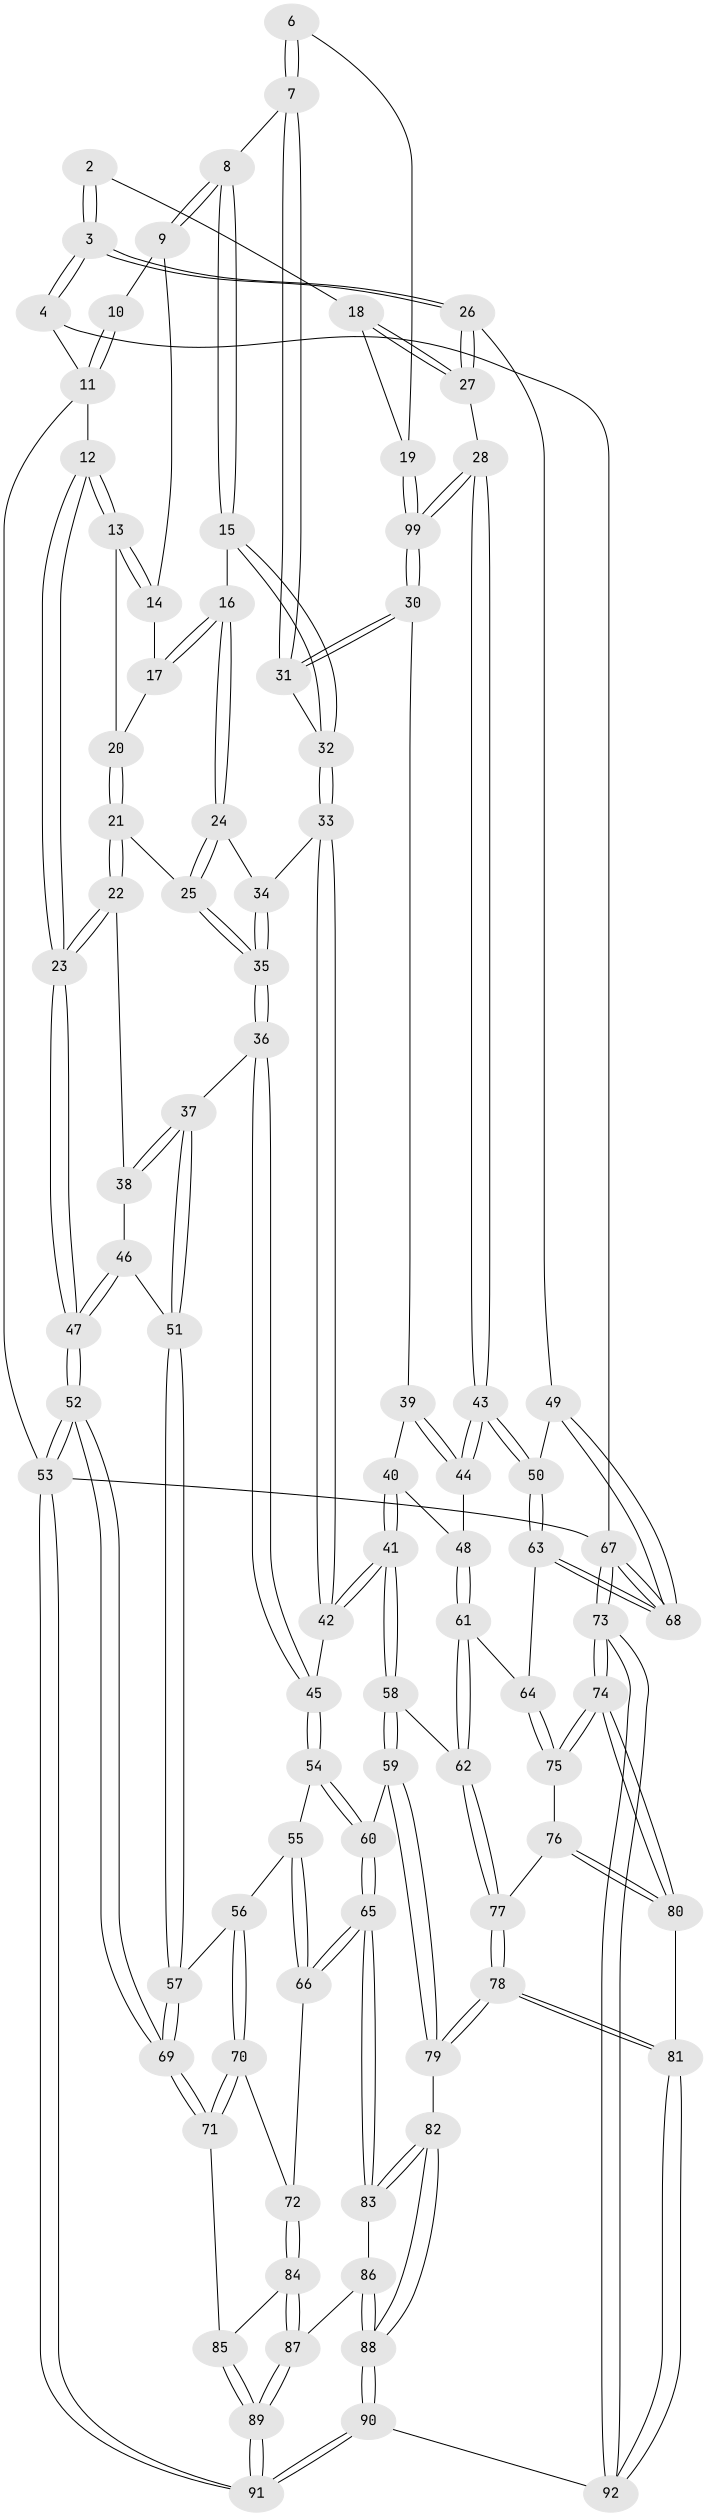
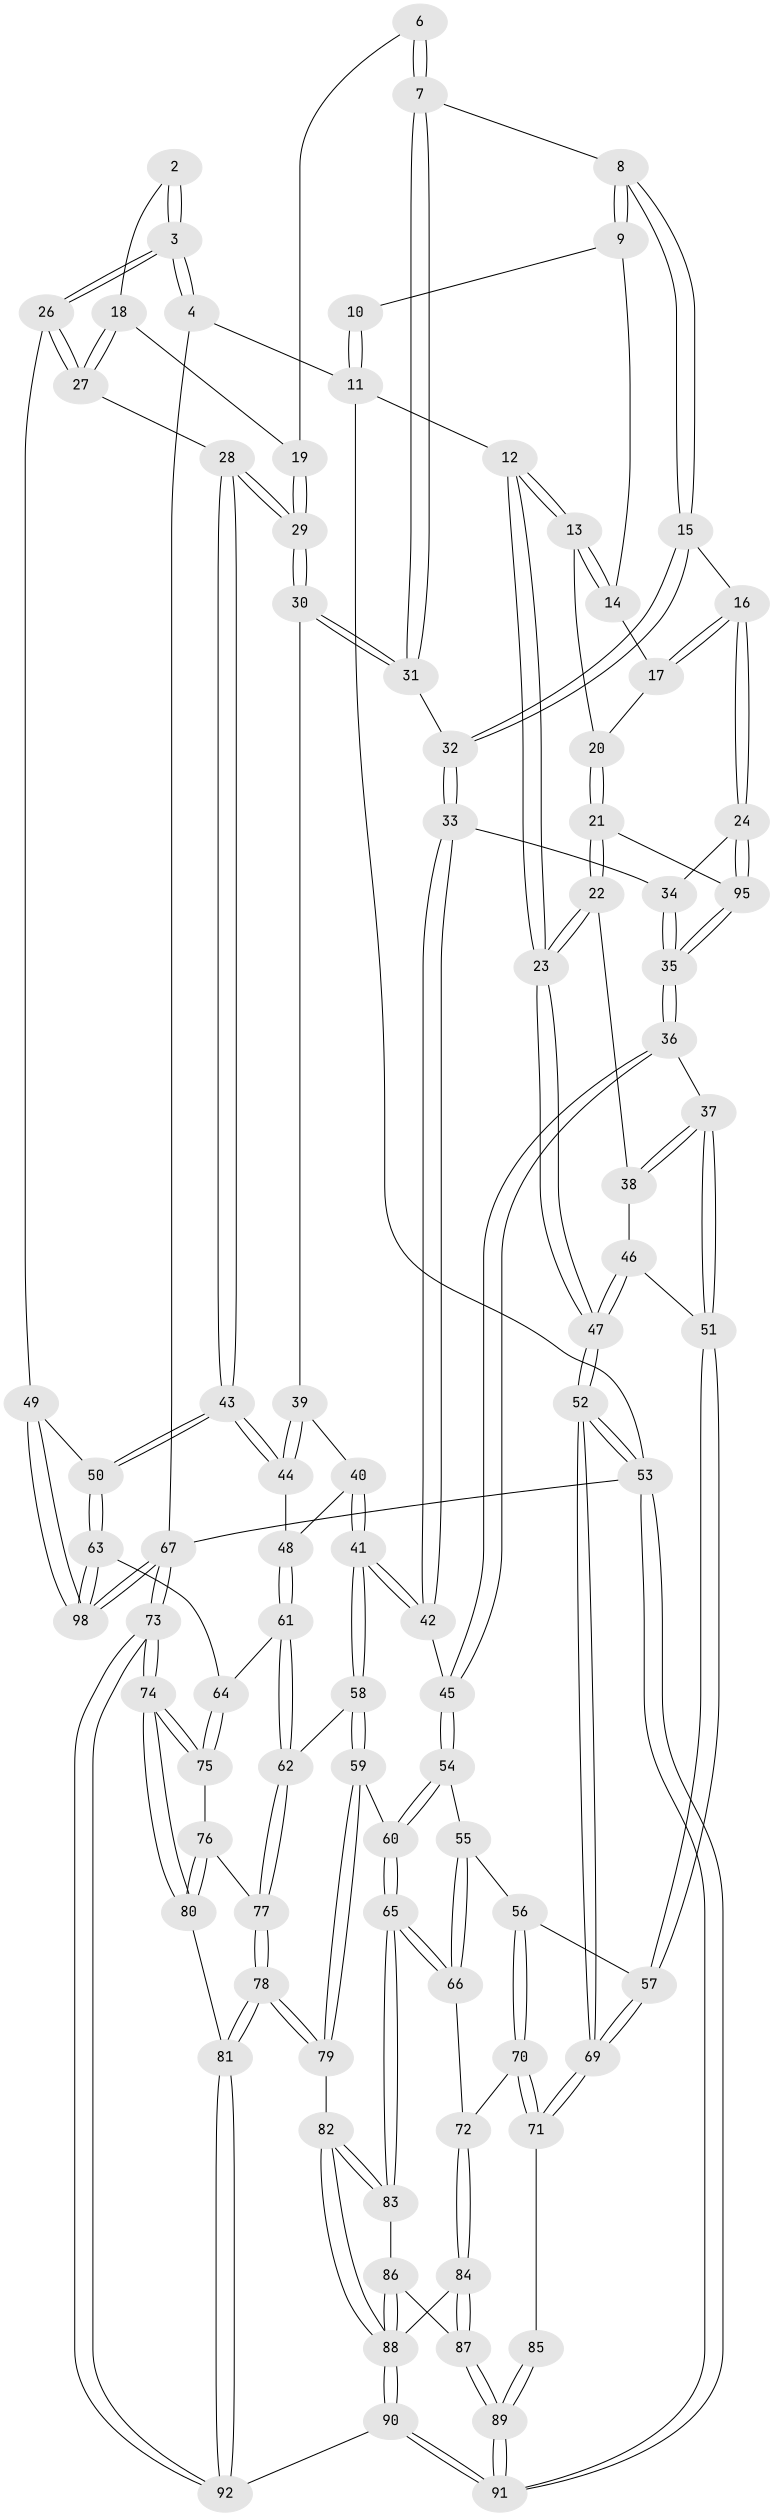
(413, 531) -> (300, 531)
(189, 895) -> (742, 895)
(673, 1622) -> (81, 1622)
(257, 2312) -> (432, 2308)
